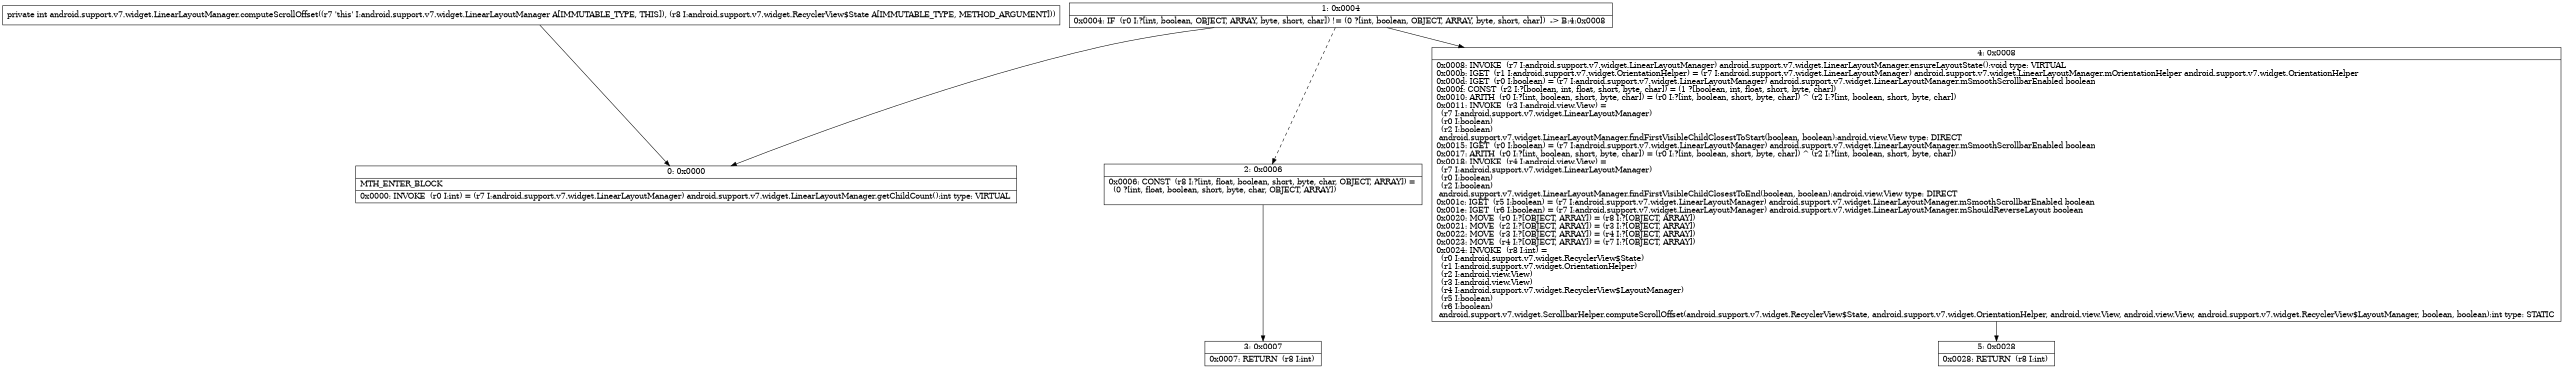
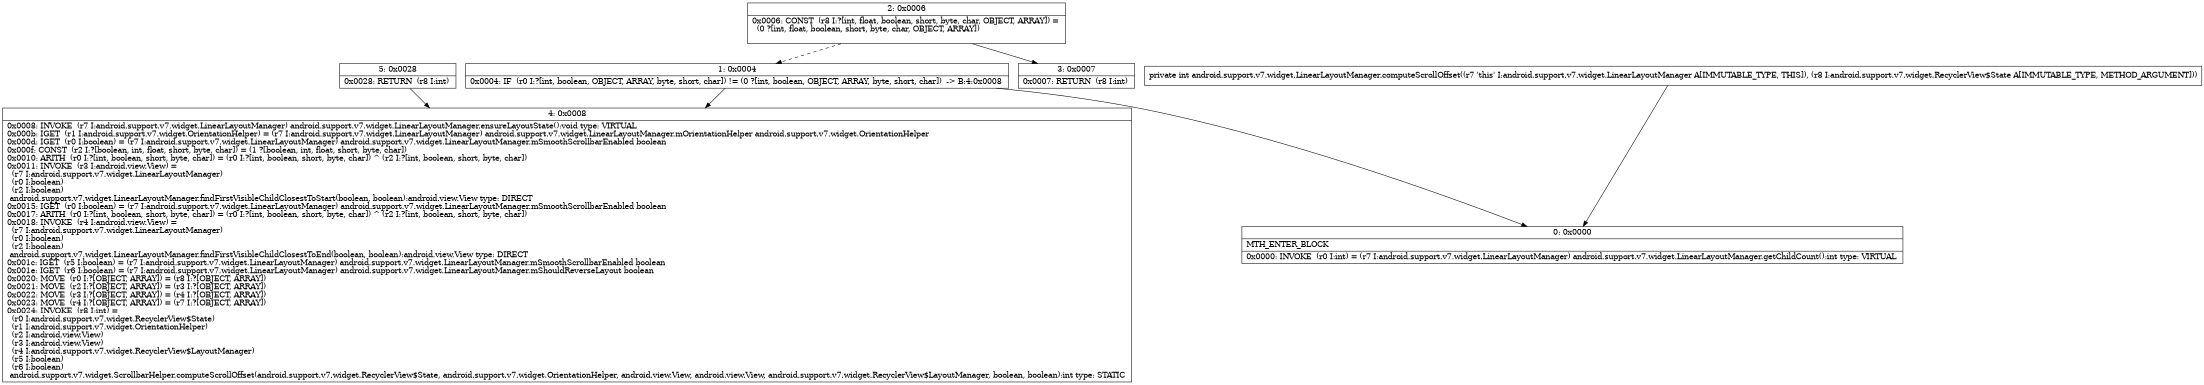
(1305, 93) -> (811, 53)
(1996, 329) -> (418, 96)
